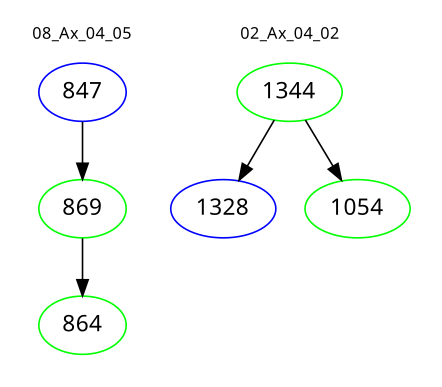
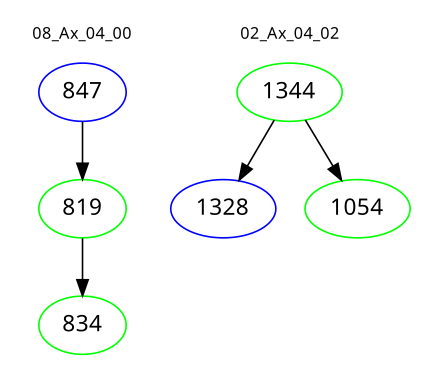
(83, 35) -> (83, 35)
(83, 209) -> (83, 209)
(83, 325) -> (83, 325)
